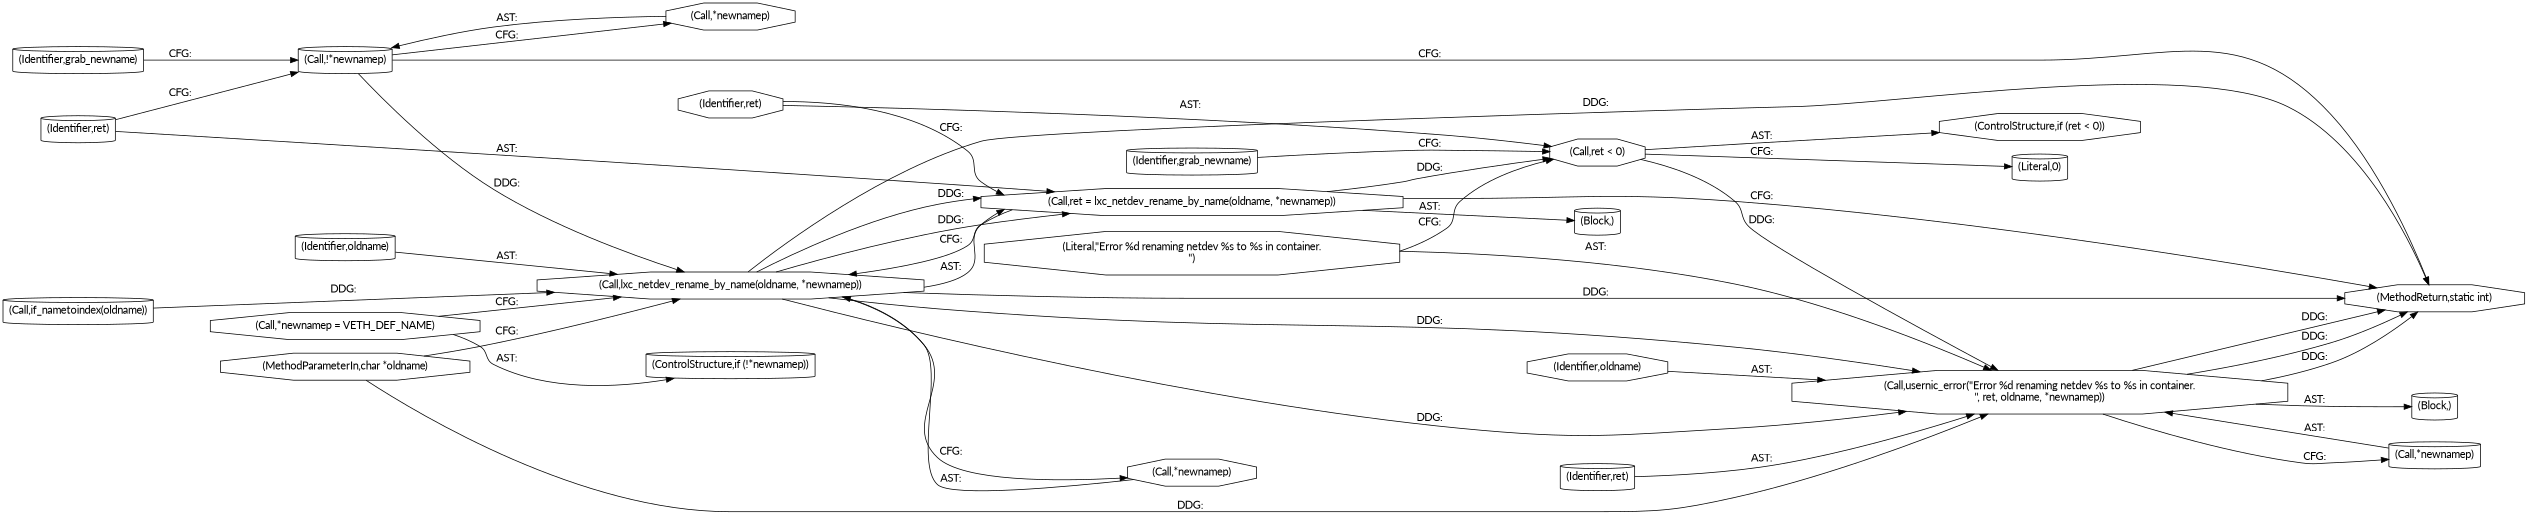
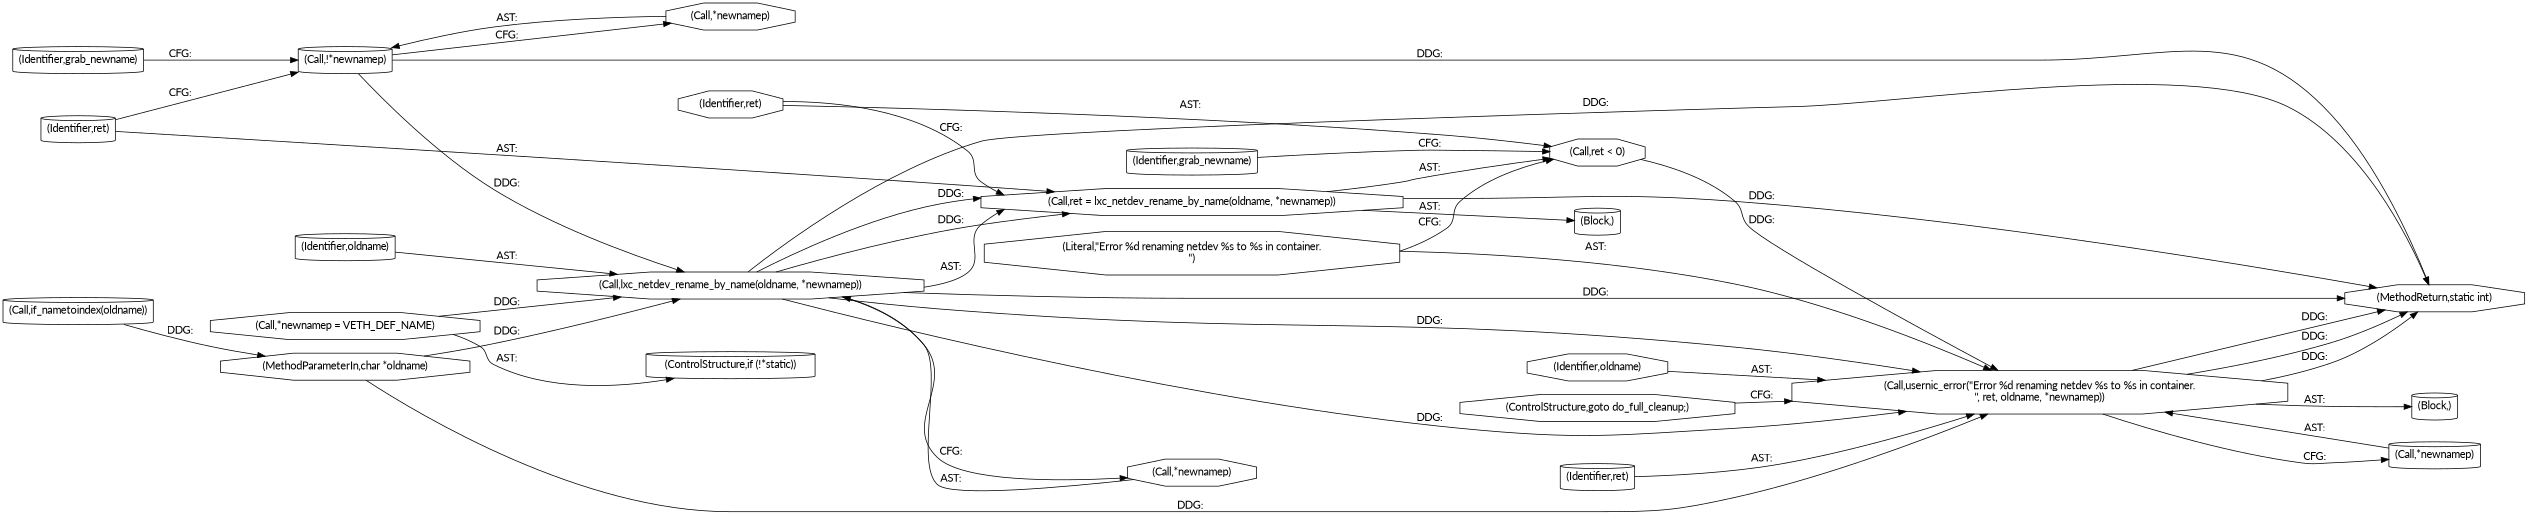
(1431, 54) -> (1431, 54)
(2040, 127) -> none
(1431, 168) -> (1431, 168)
(2040, 168) -> none
(1763, 196) -> (1763, 196)
(942, 256) -> none
(350, 300) -> (190, 342)
(509, 302) -> (509, 302)
(509, 332) -> (509, 332)
(731, 365) -> (731, 365)
none -> (1597, 408)
